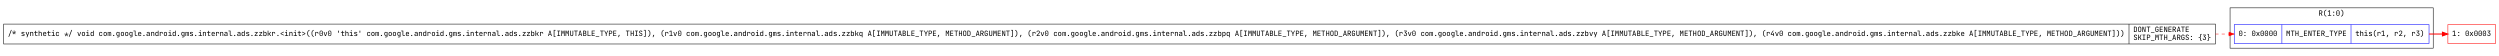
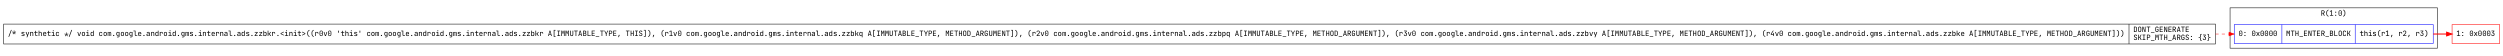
(2316, 34) -> (2319, 34)
